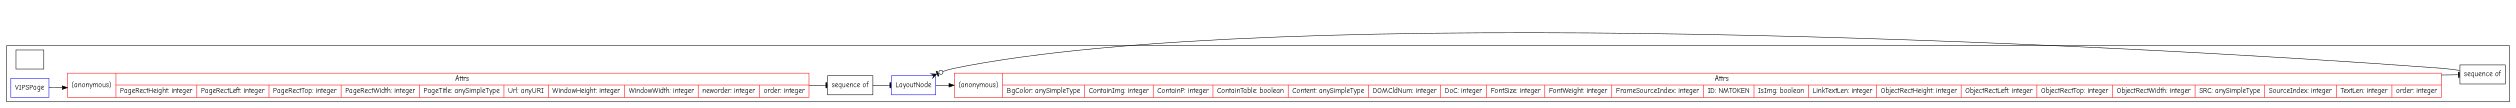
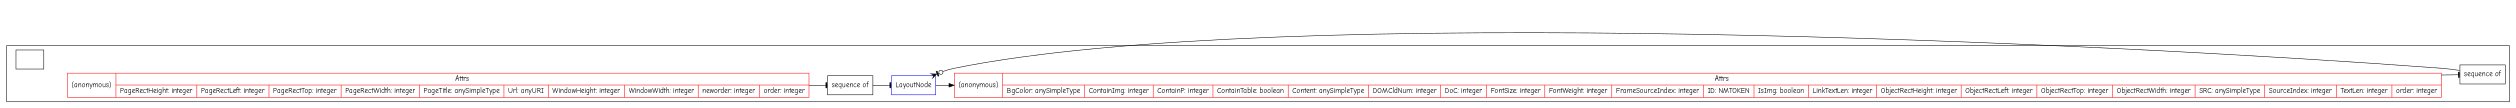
(30, 88) -> none
